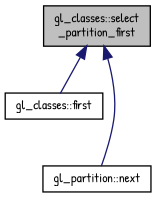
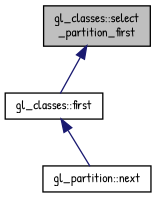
(114, 113) -> (79, 148)
